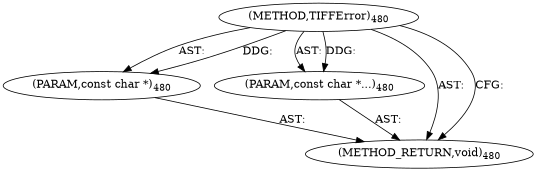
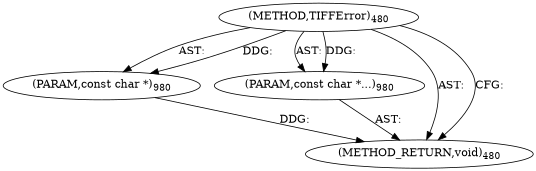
(162, 85) -> (162, 85)
(385, 85) -> (385, 85)
(294, 120) -> (296, 120)
